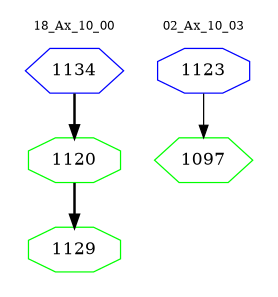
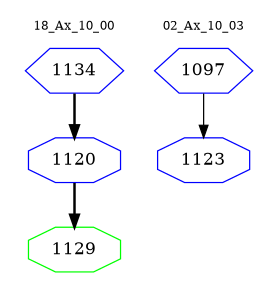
(204, 109) -> (204, 109)
(74, 160) -> (74, 160)
(204, 160) -> (204, 71)
